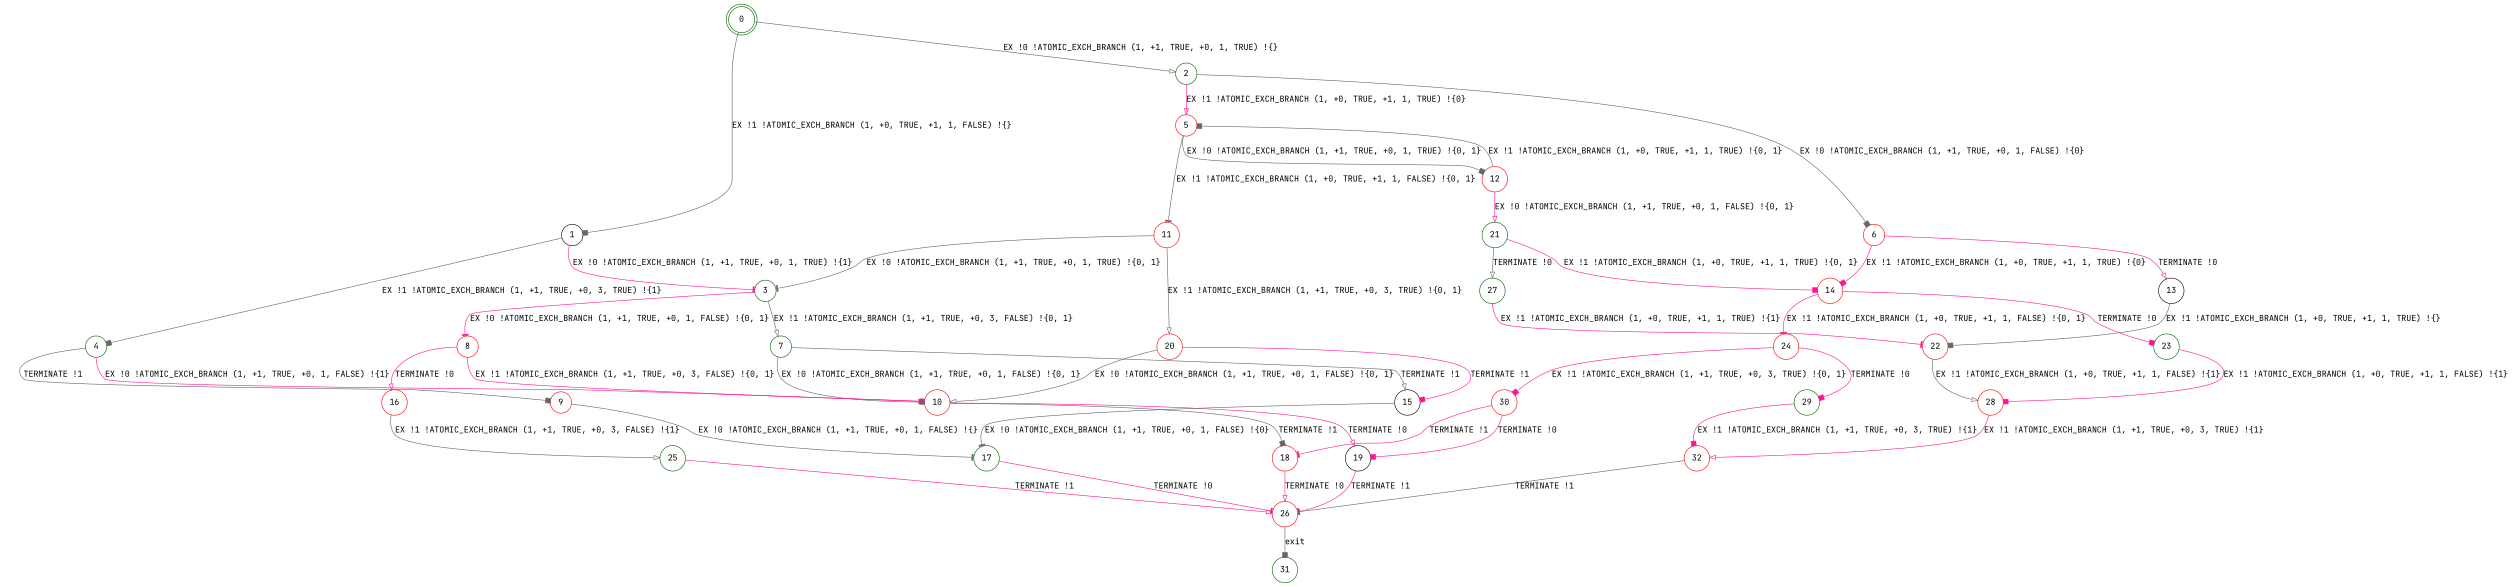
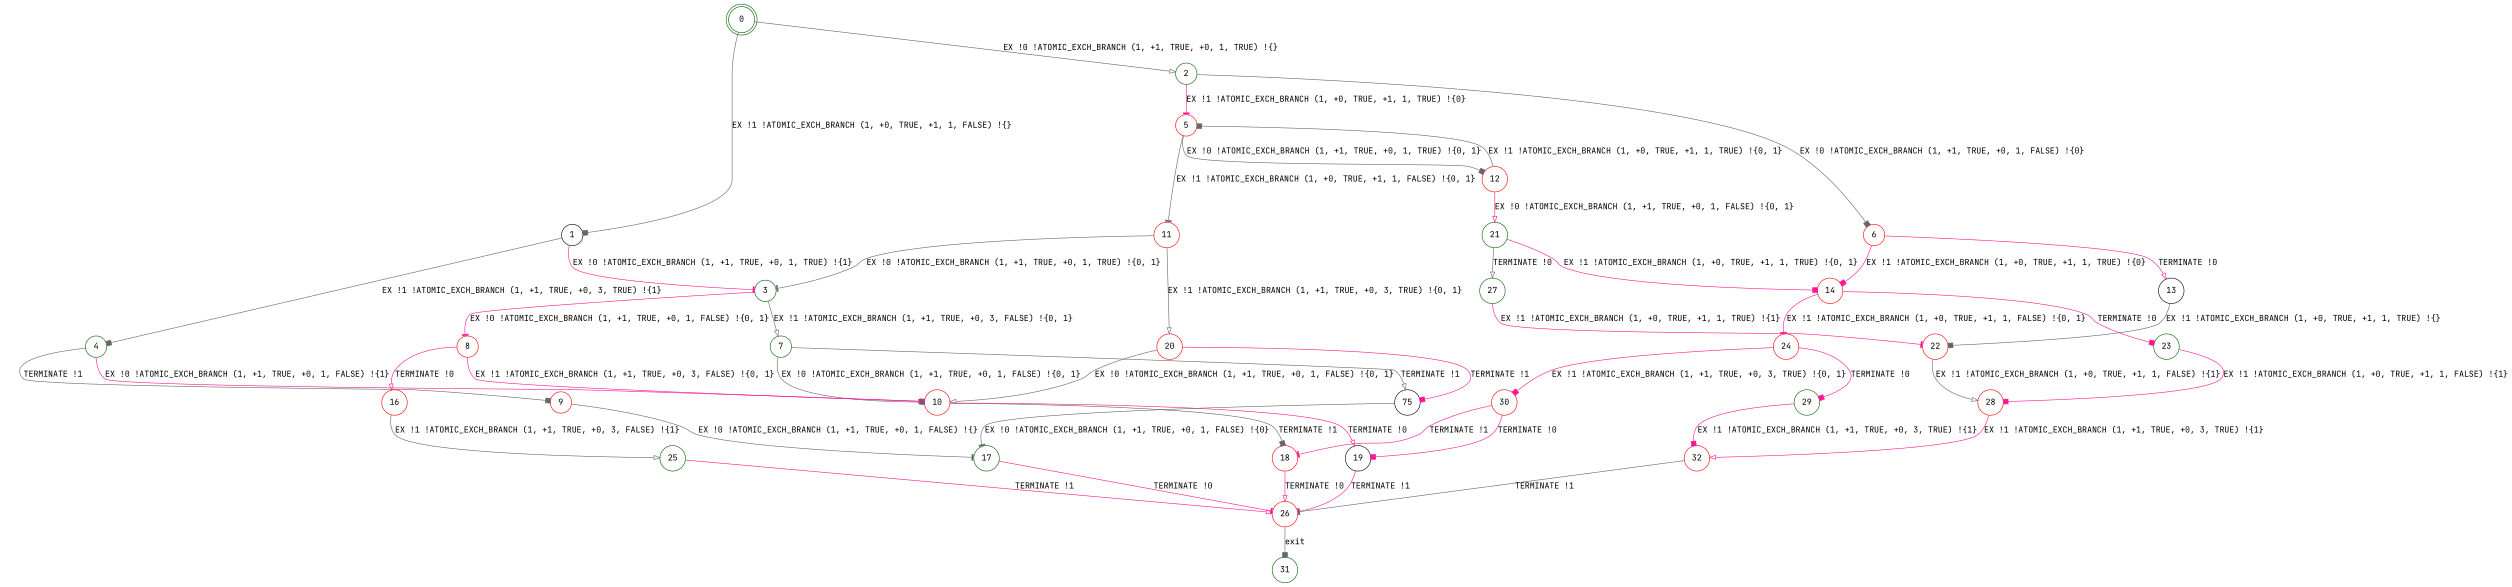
(1186, 98) -> (1186, 98)
(1407, 402) -> (1407, 402)
